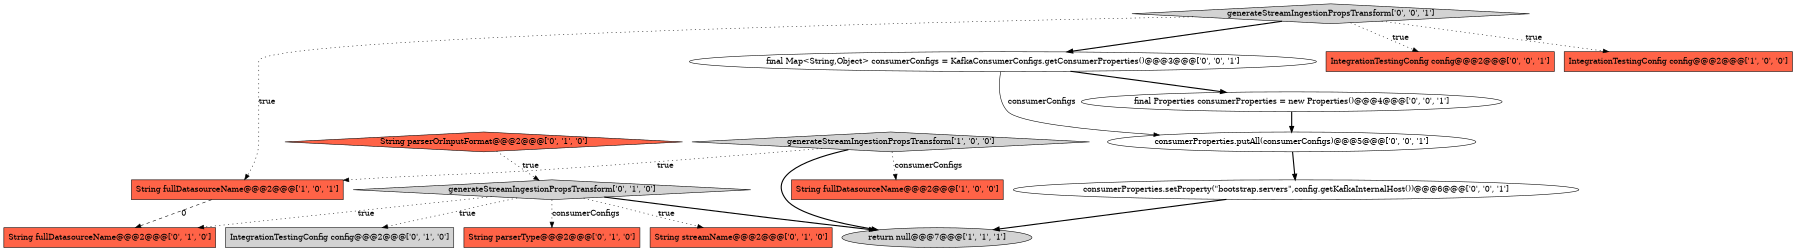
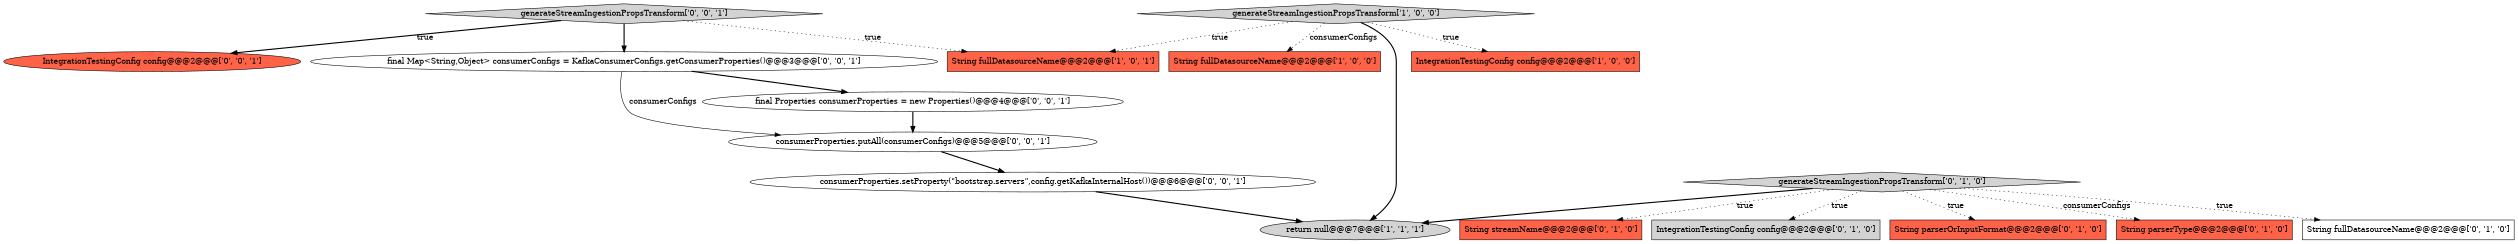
(1382, 36) -> (399, 37)
(1492, 36) -> (1425, 36)
(1440, 62) -> (152, 62)
(484, 142) -> (1998, 230)
(516, 164) -> (1936, 204)
(176, 213) -> none
(110, 238) -> (2408, 230)
